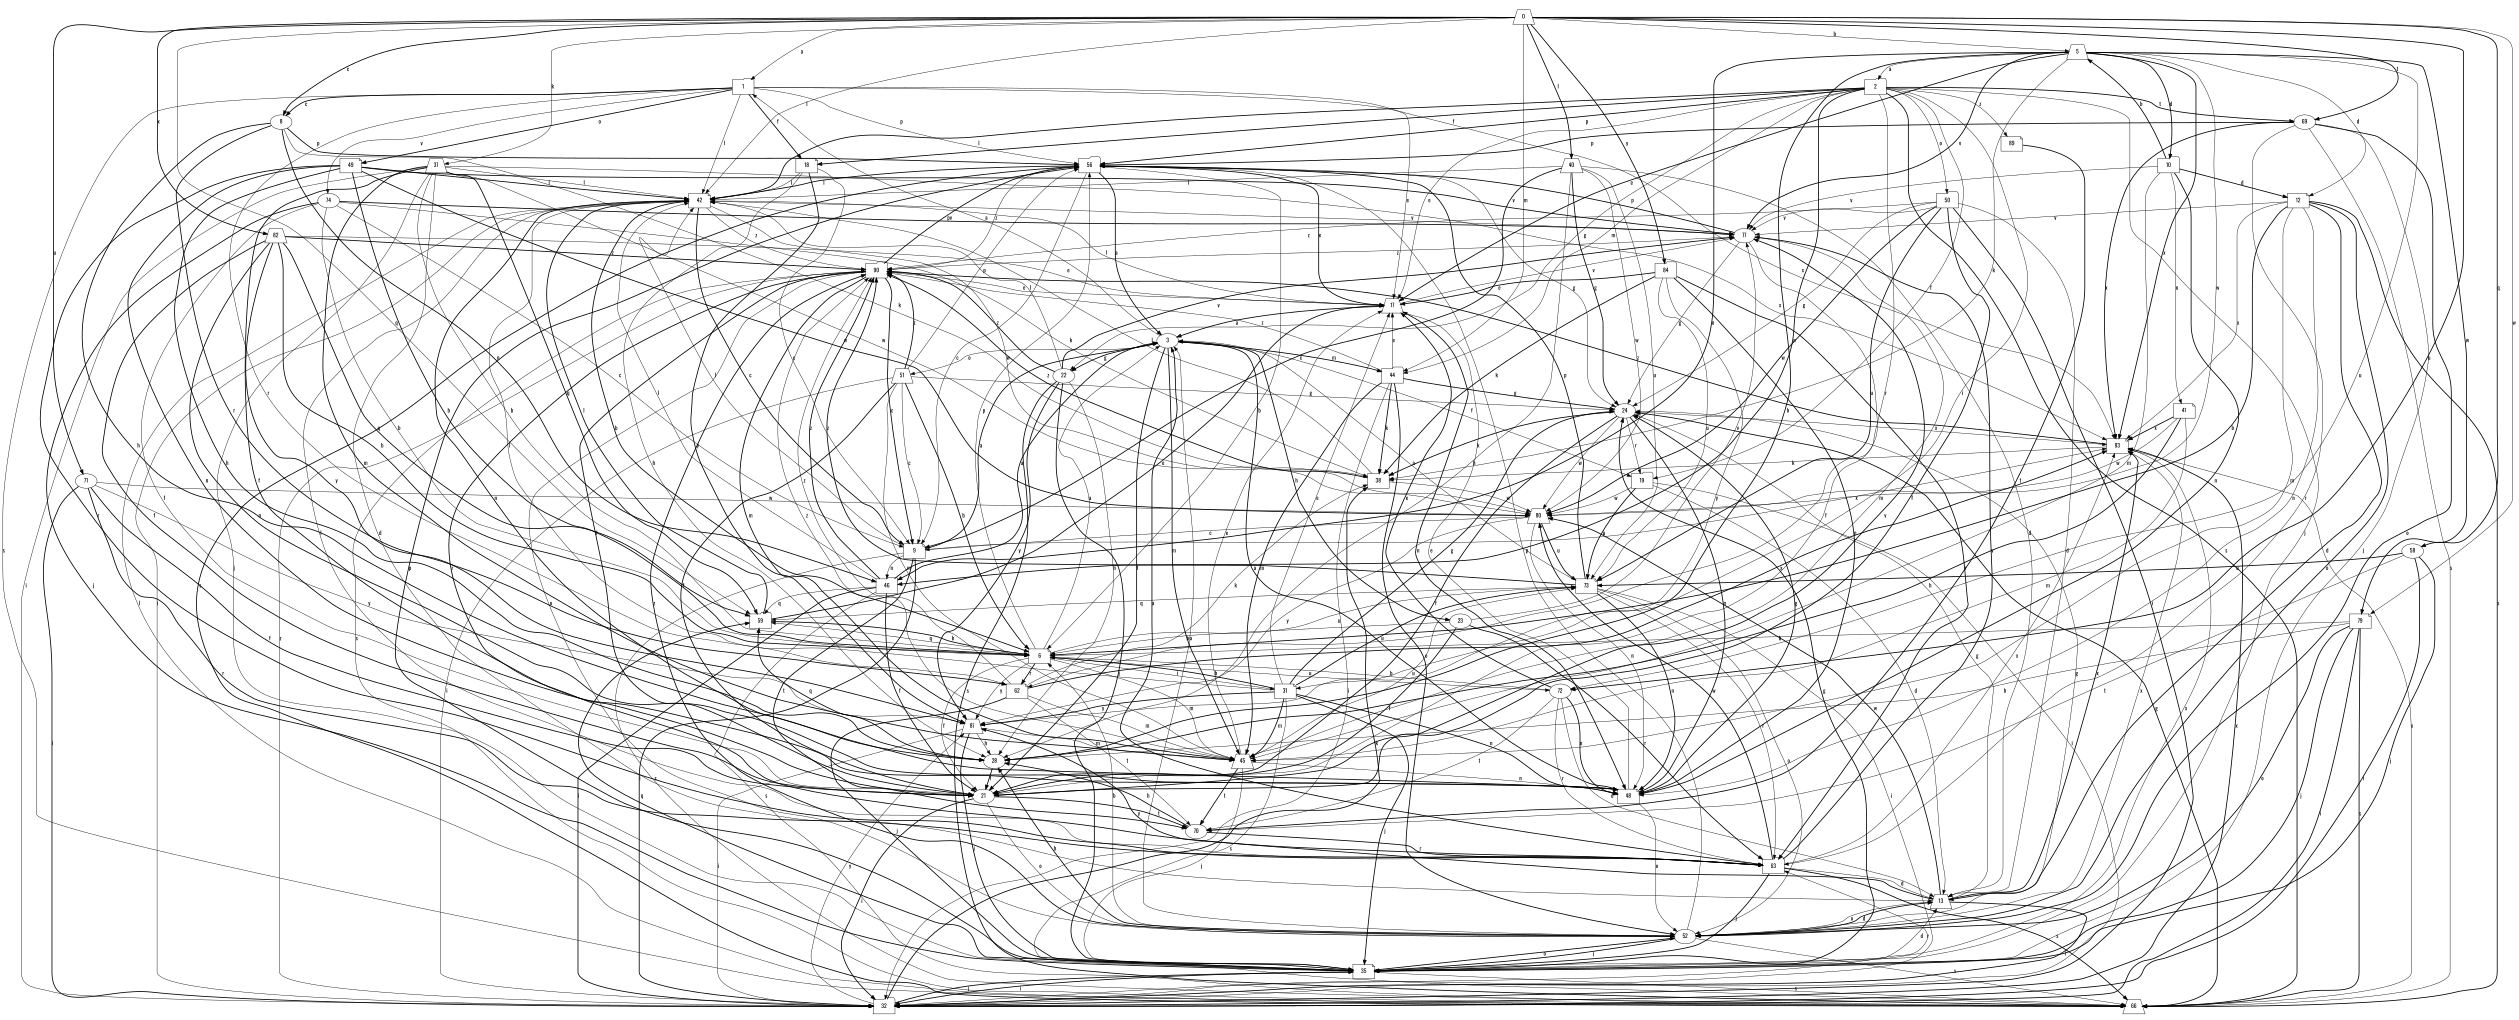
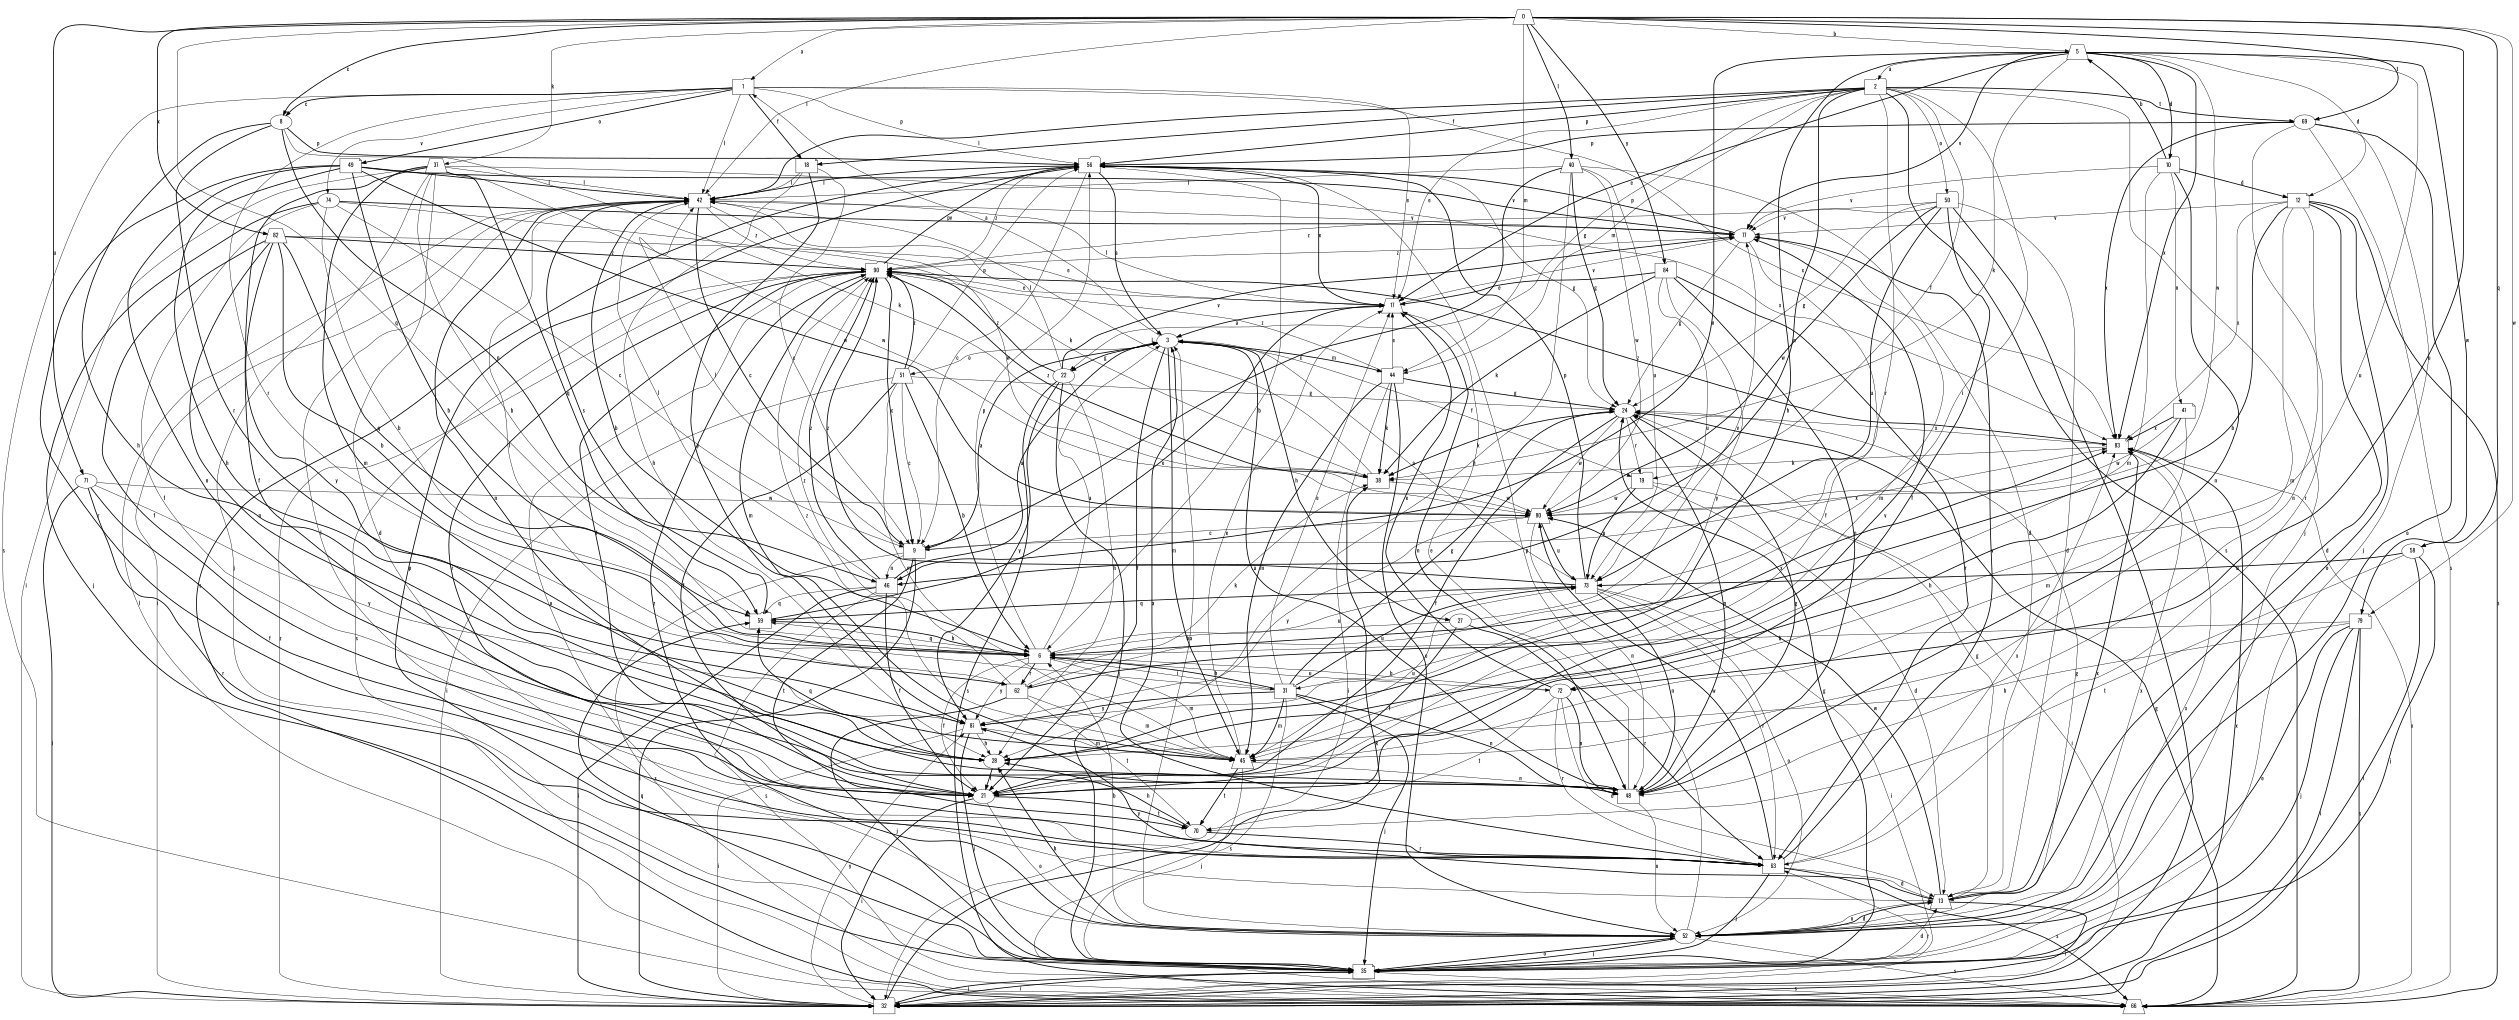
(2012, 144) -> none
(584, 411) -> (584, 411)
(1195, 598) -> (1195, 598)
(1460, 621) -> (1460, 621)
